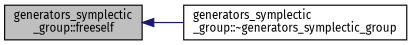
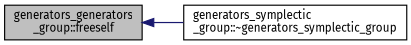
(73, 23) -> (73, 23)
